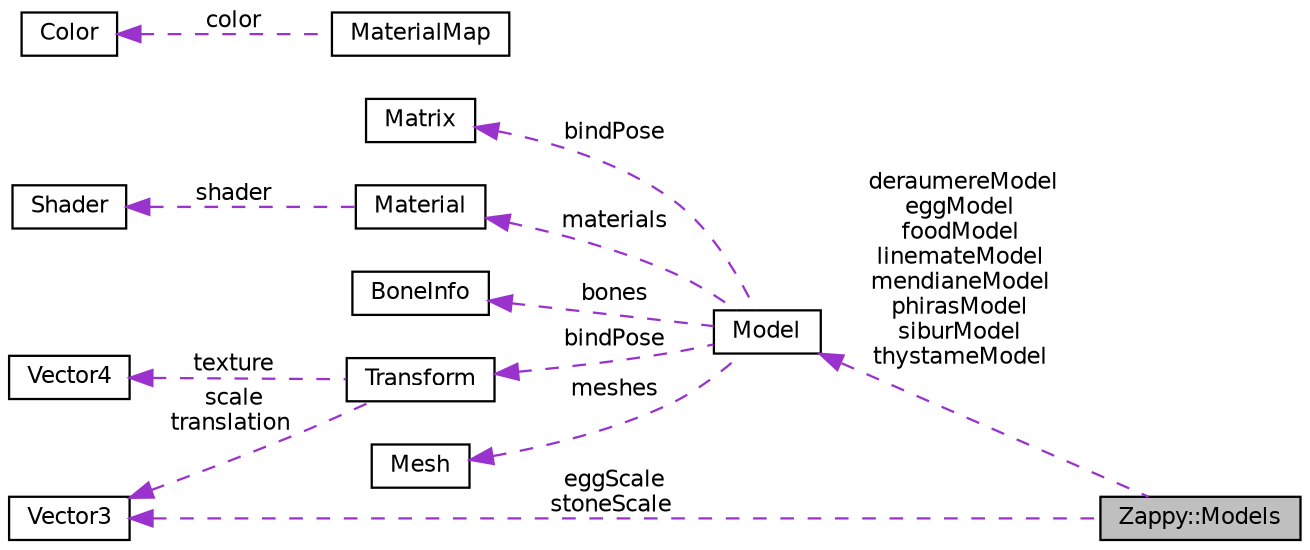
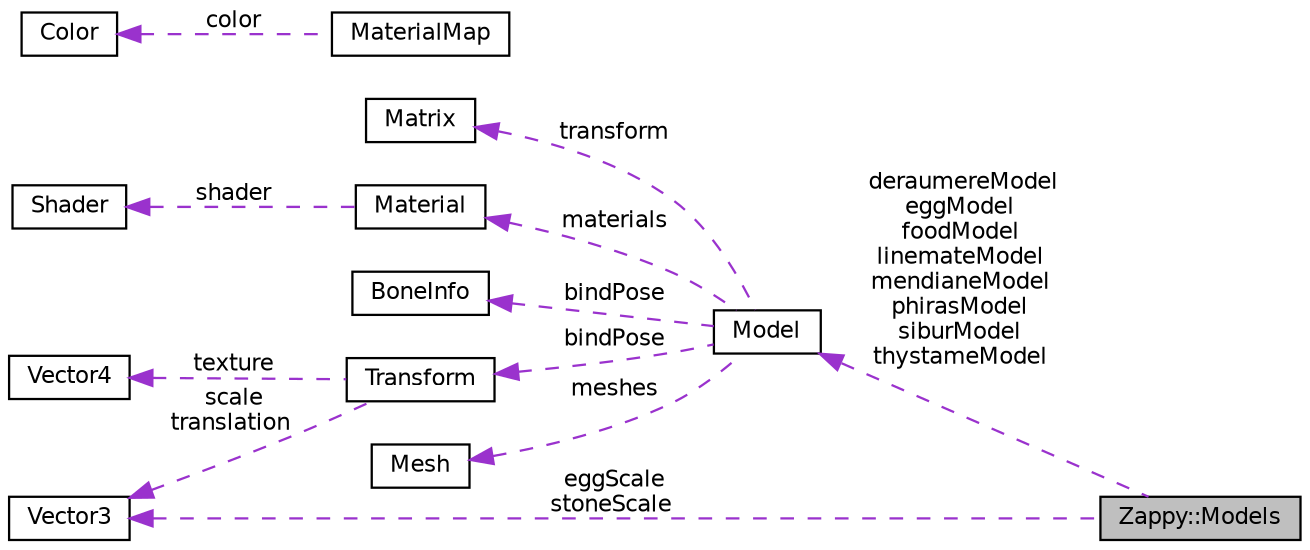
(612, 133) -> (612, 133)
(612, 294) -> (612, 294)
